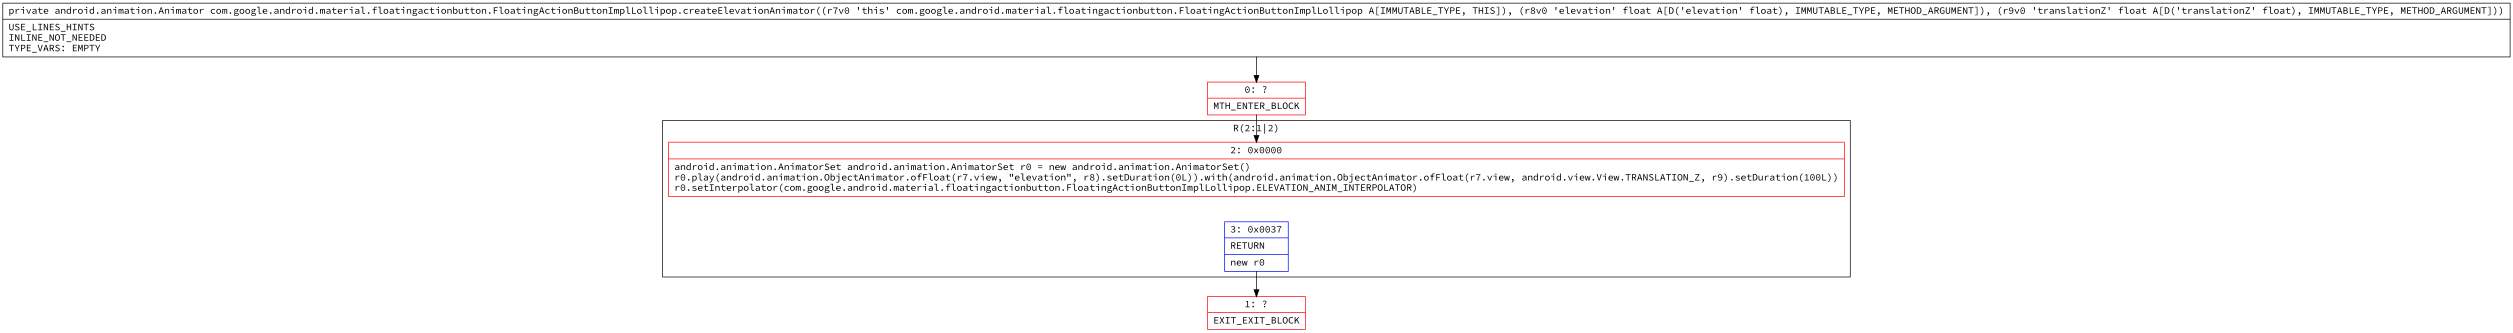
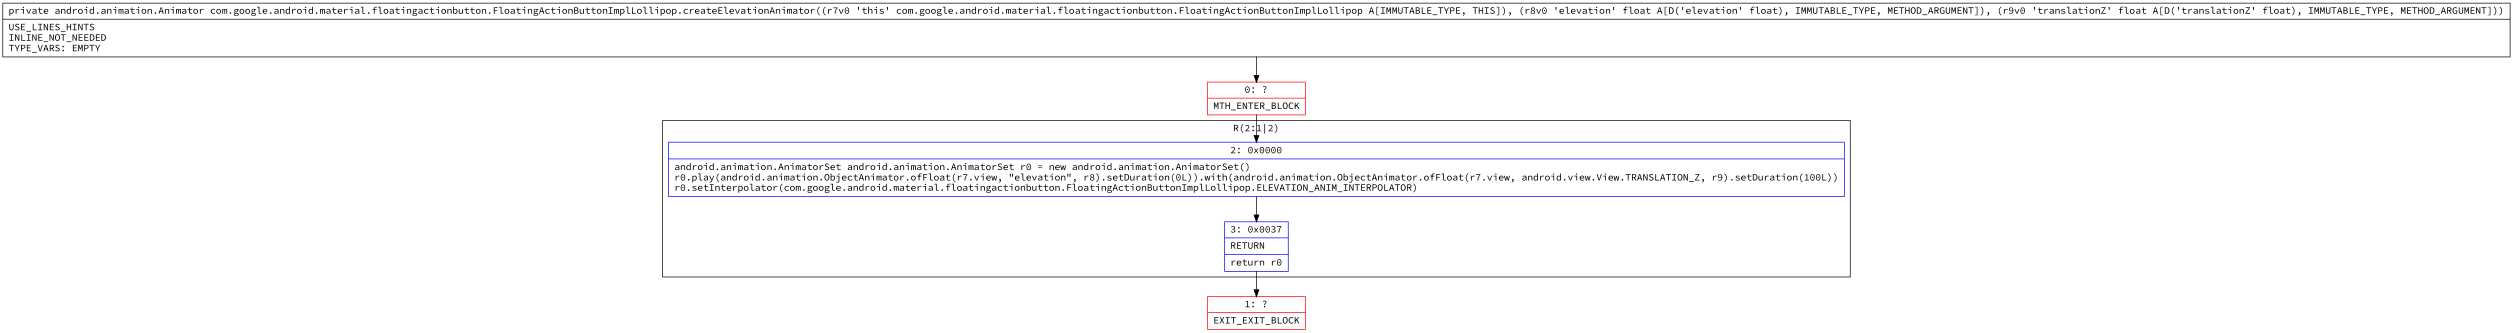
(1256, 169) -> (1256, 169)
none -> (1256, 206)
(1248, 263) -> (1256, 263)
